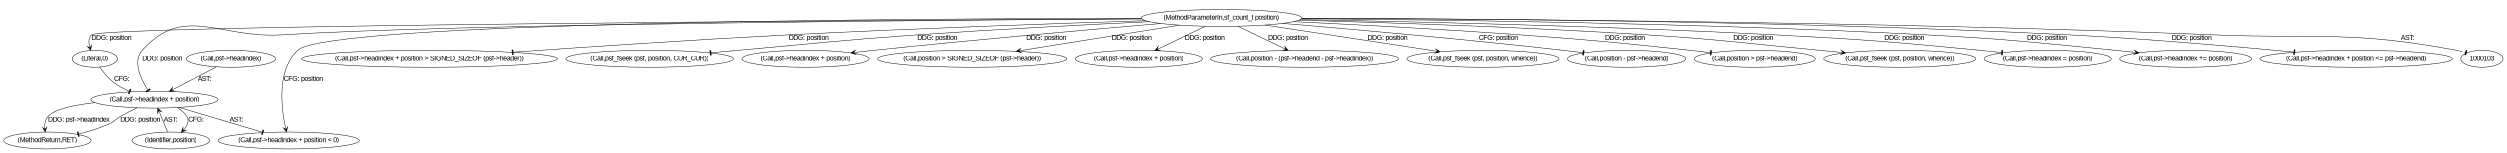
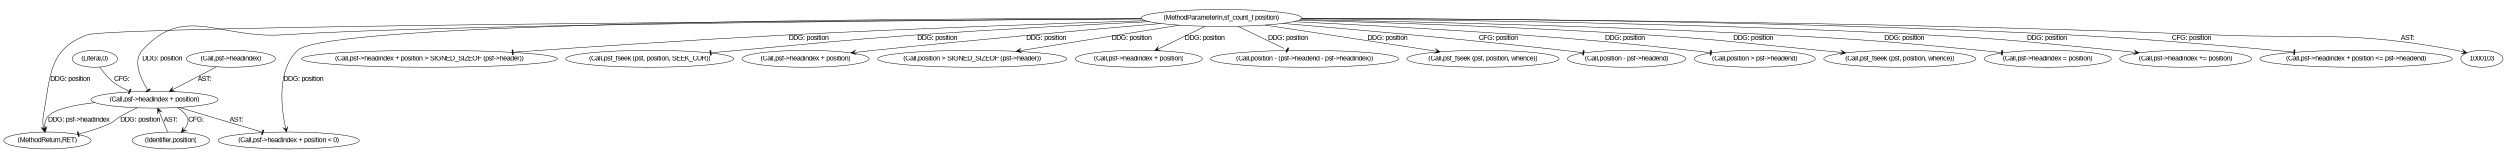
(504, 24) -> (472, 25)
(1941, 26) -> (1941, 26)
(1261, 37) -> (1261, 37)
(2192, 38) -> (2192, 38)
(650, 59) -> (650, 59)
(303, 79) -> (303, 79)
